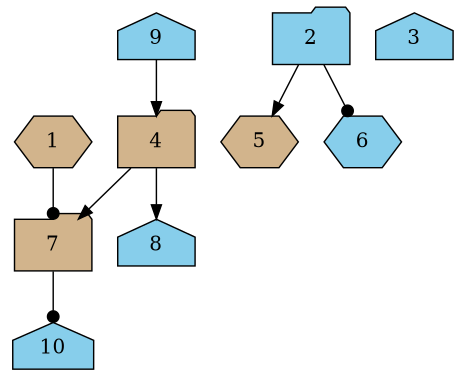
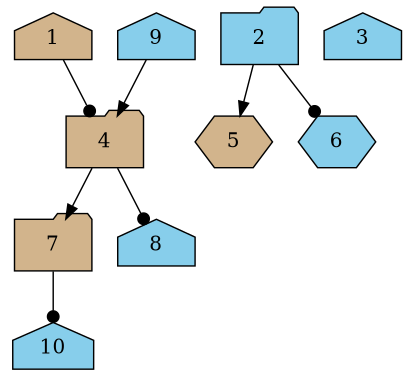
(53, 142) -> (53, 39)
(156, 186) -> (129, 191)
(53, 188) -> (75, 83)
